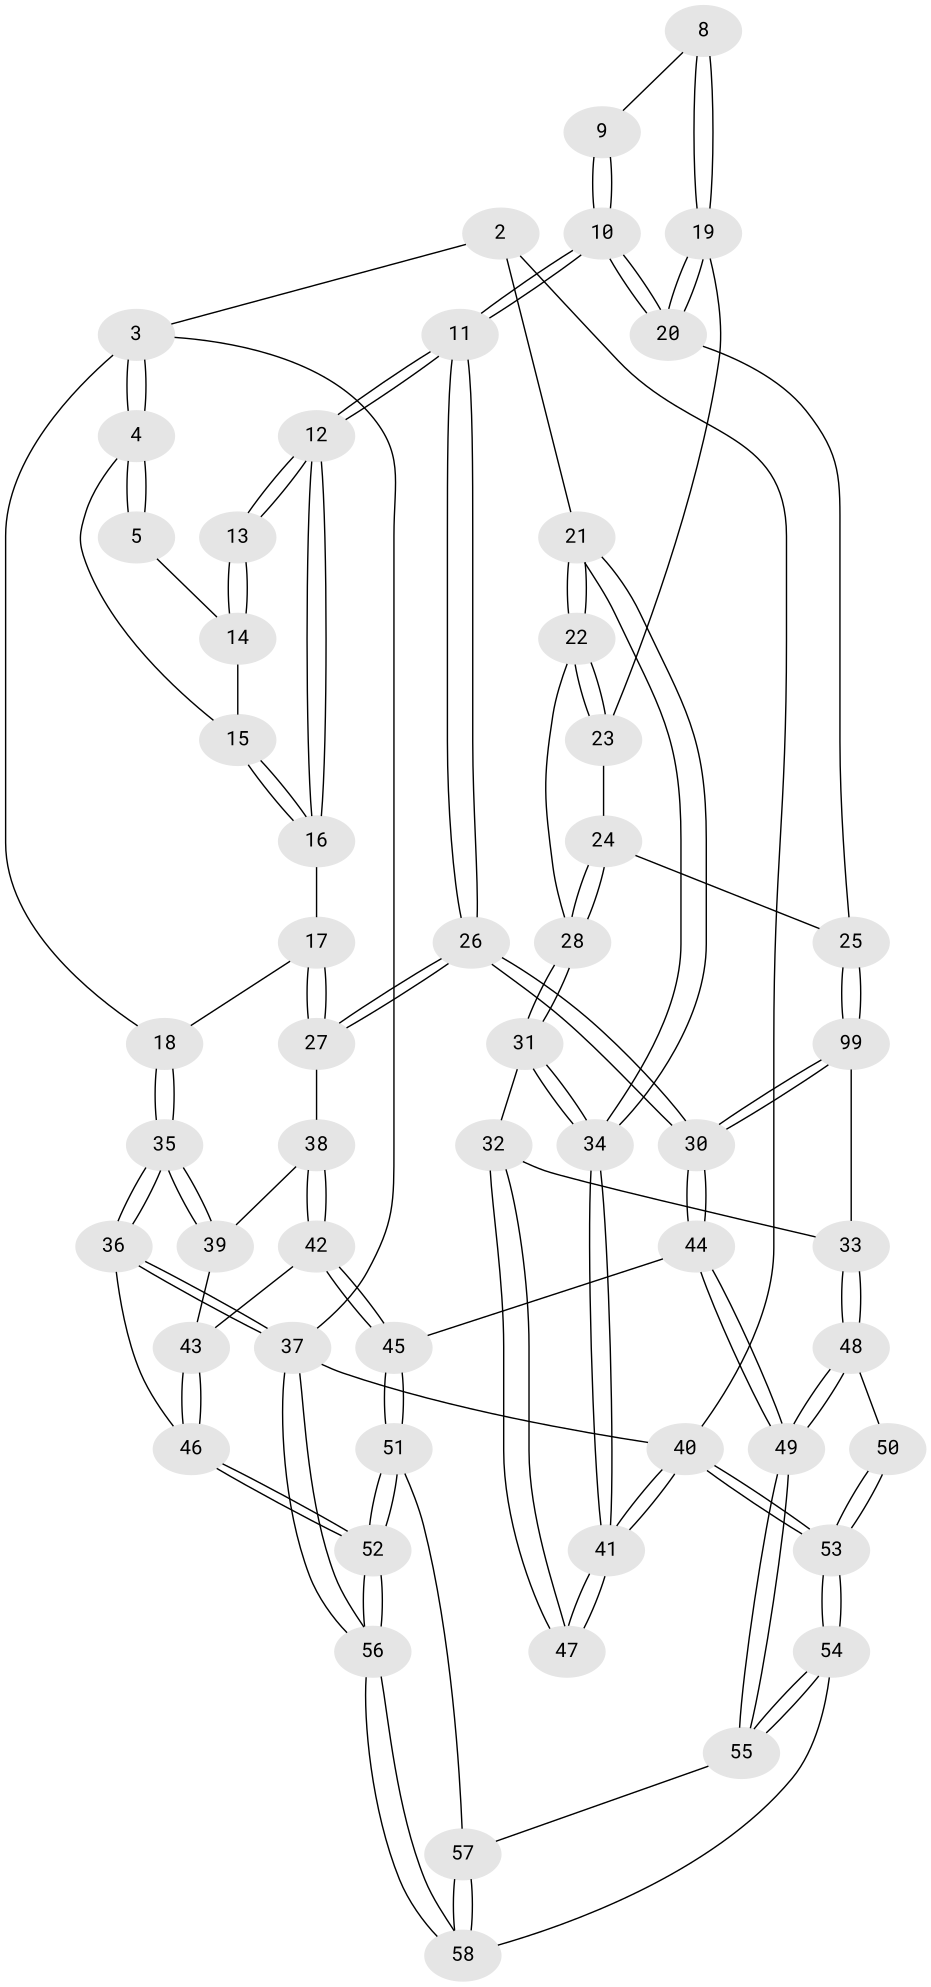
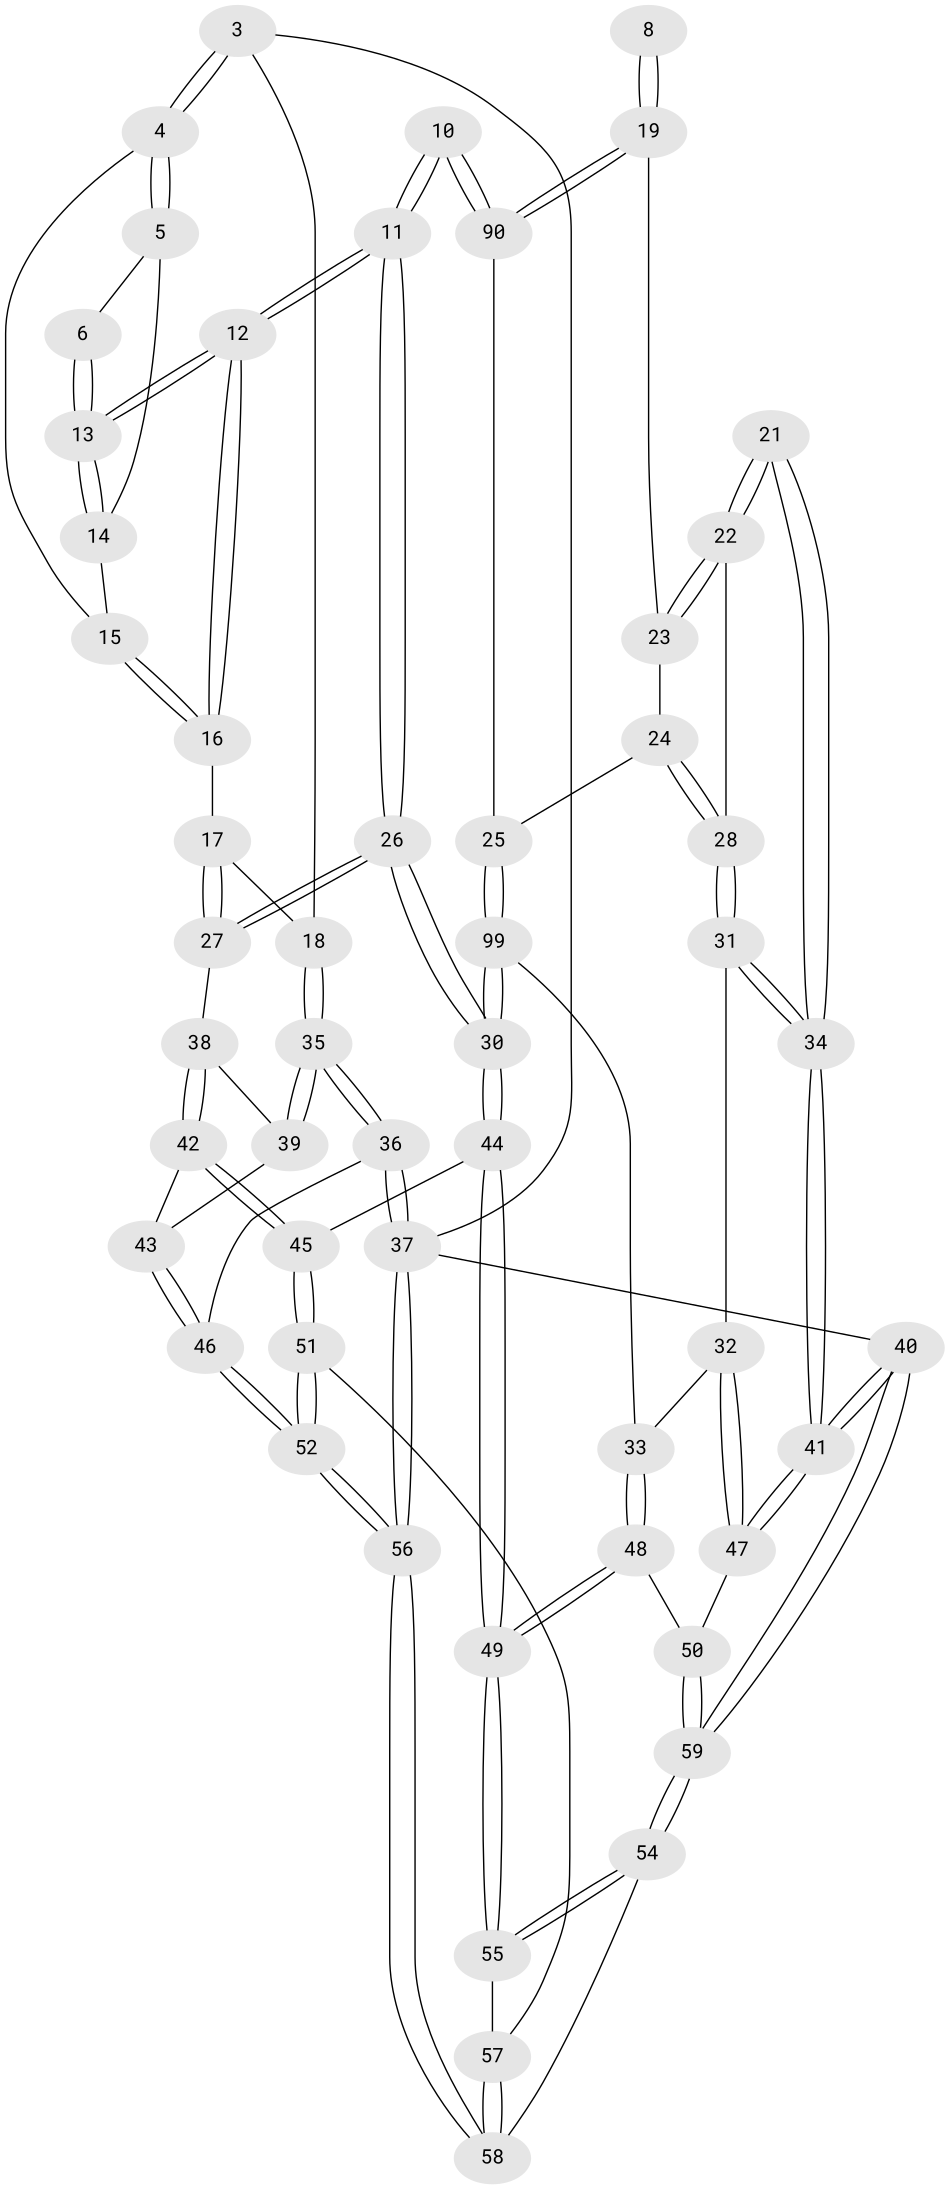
(602, 132) -> none
(501, 234) -> none
none -> (83, 335)
(668, 335) -> (494, 234)
(832, 1550) -> (692, 1753)
none -> (715, 1601)
